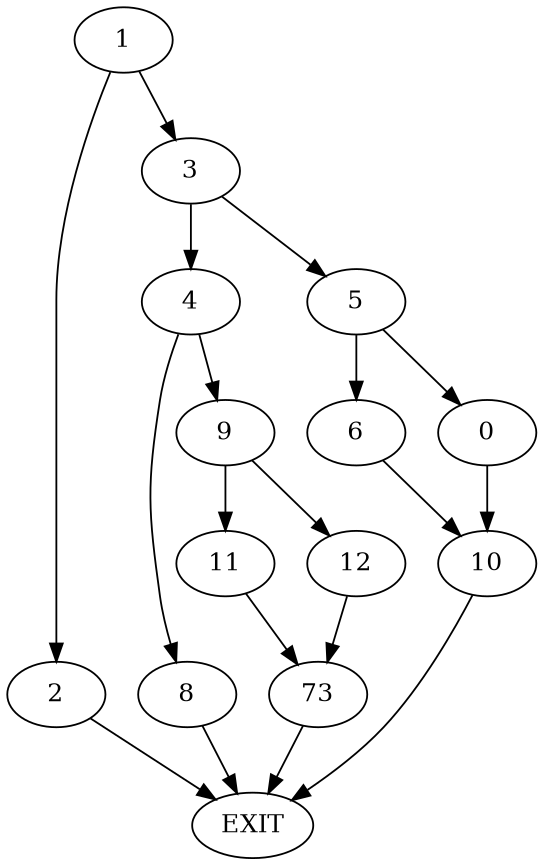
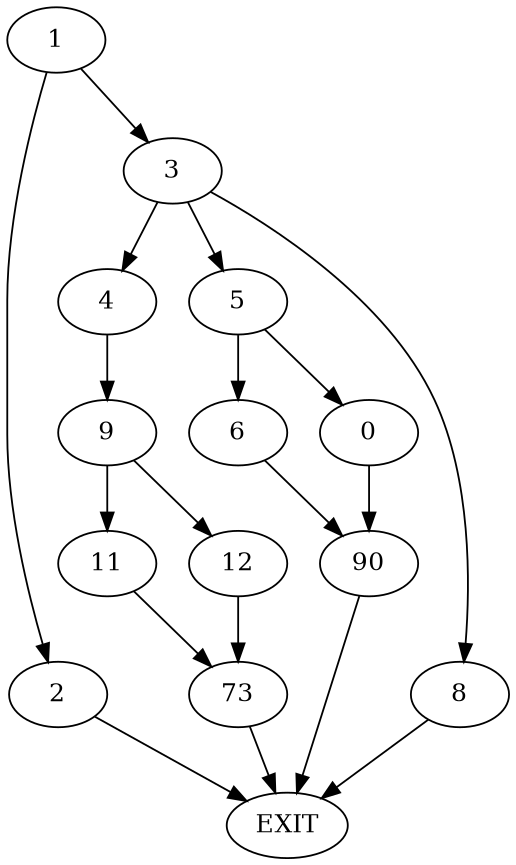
(151, 489) -> (419, 373)
(487, 564) -> (369, 564)
